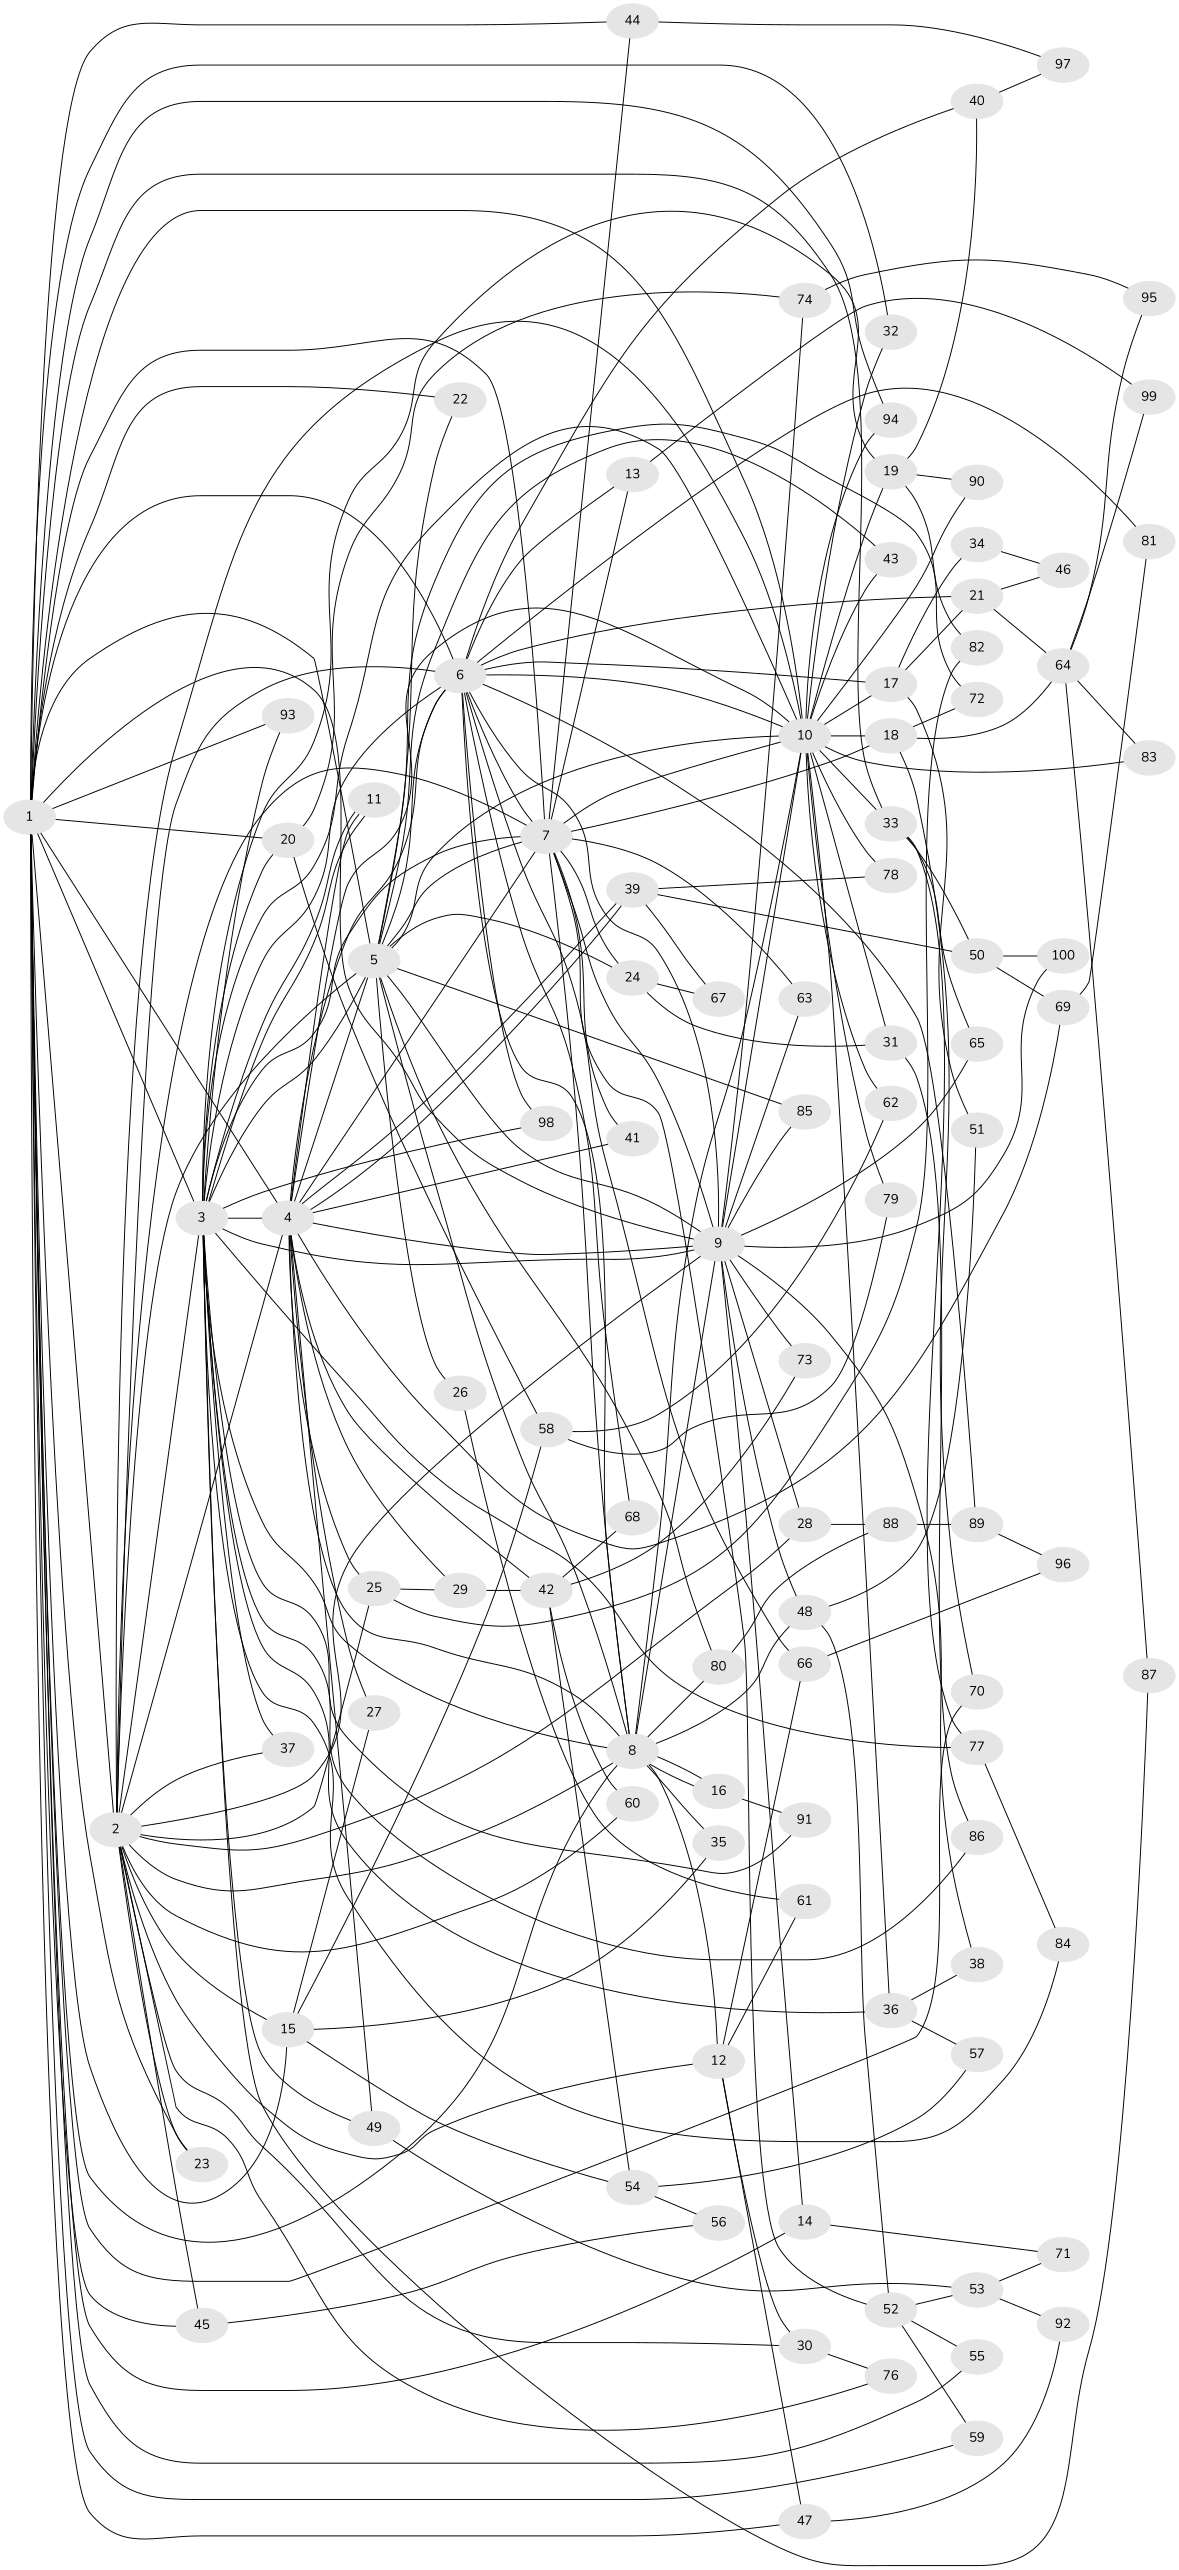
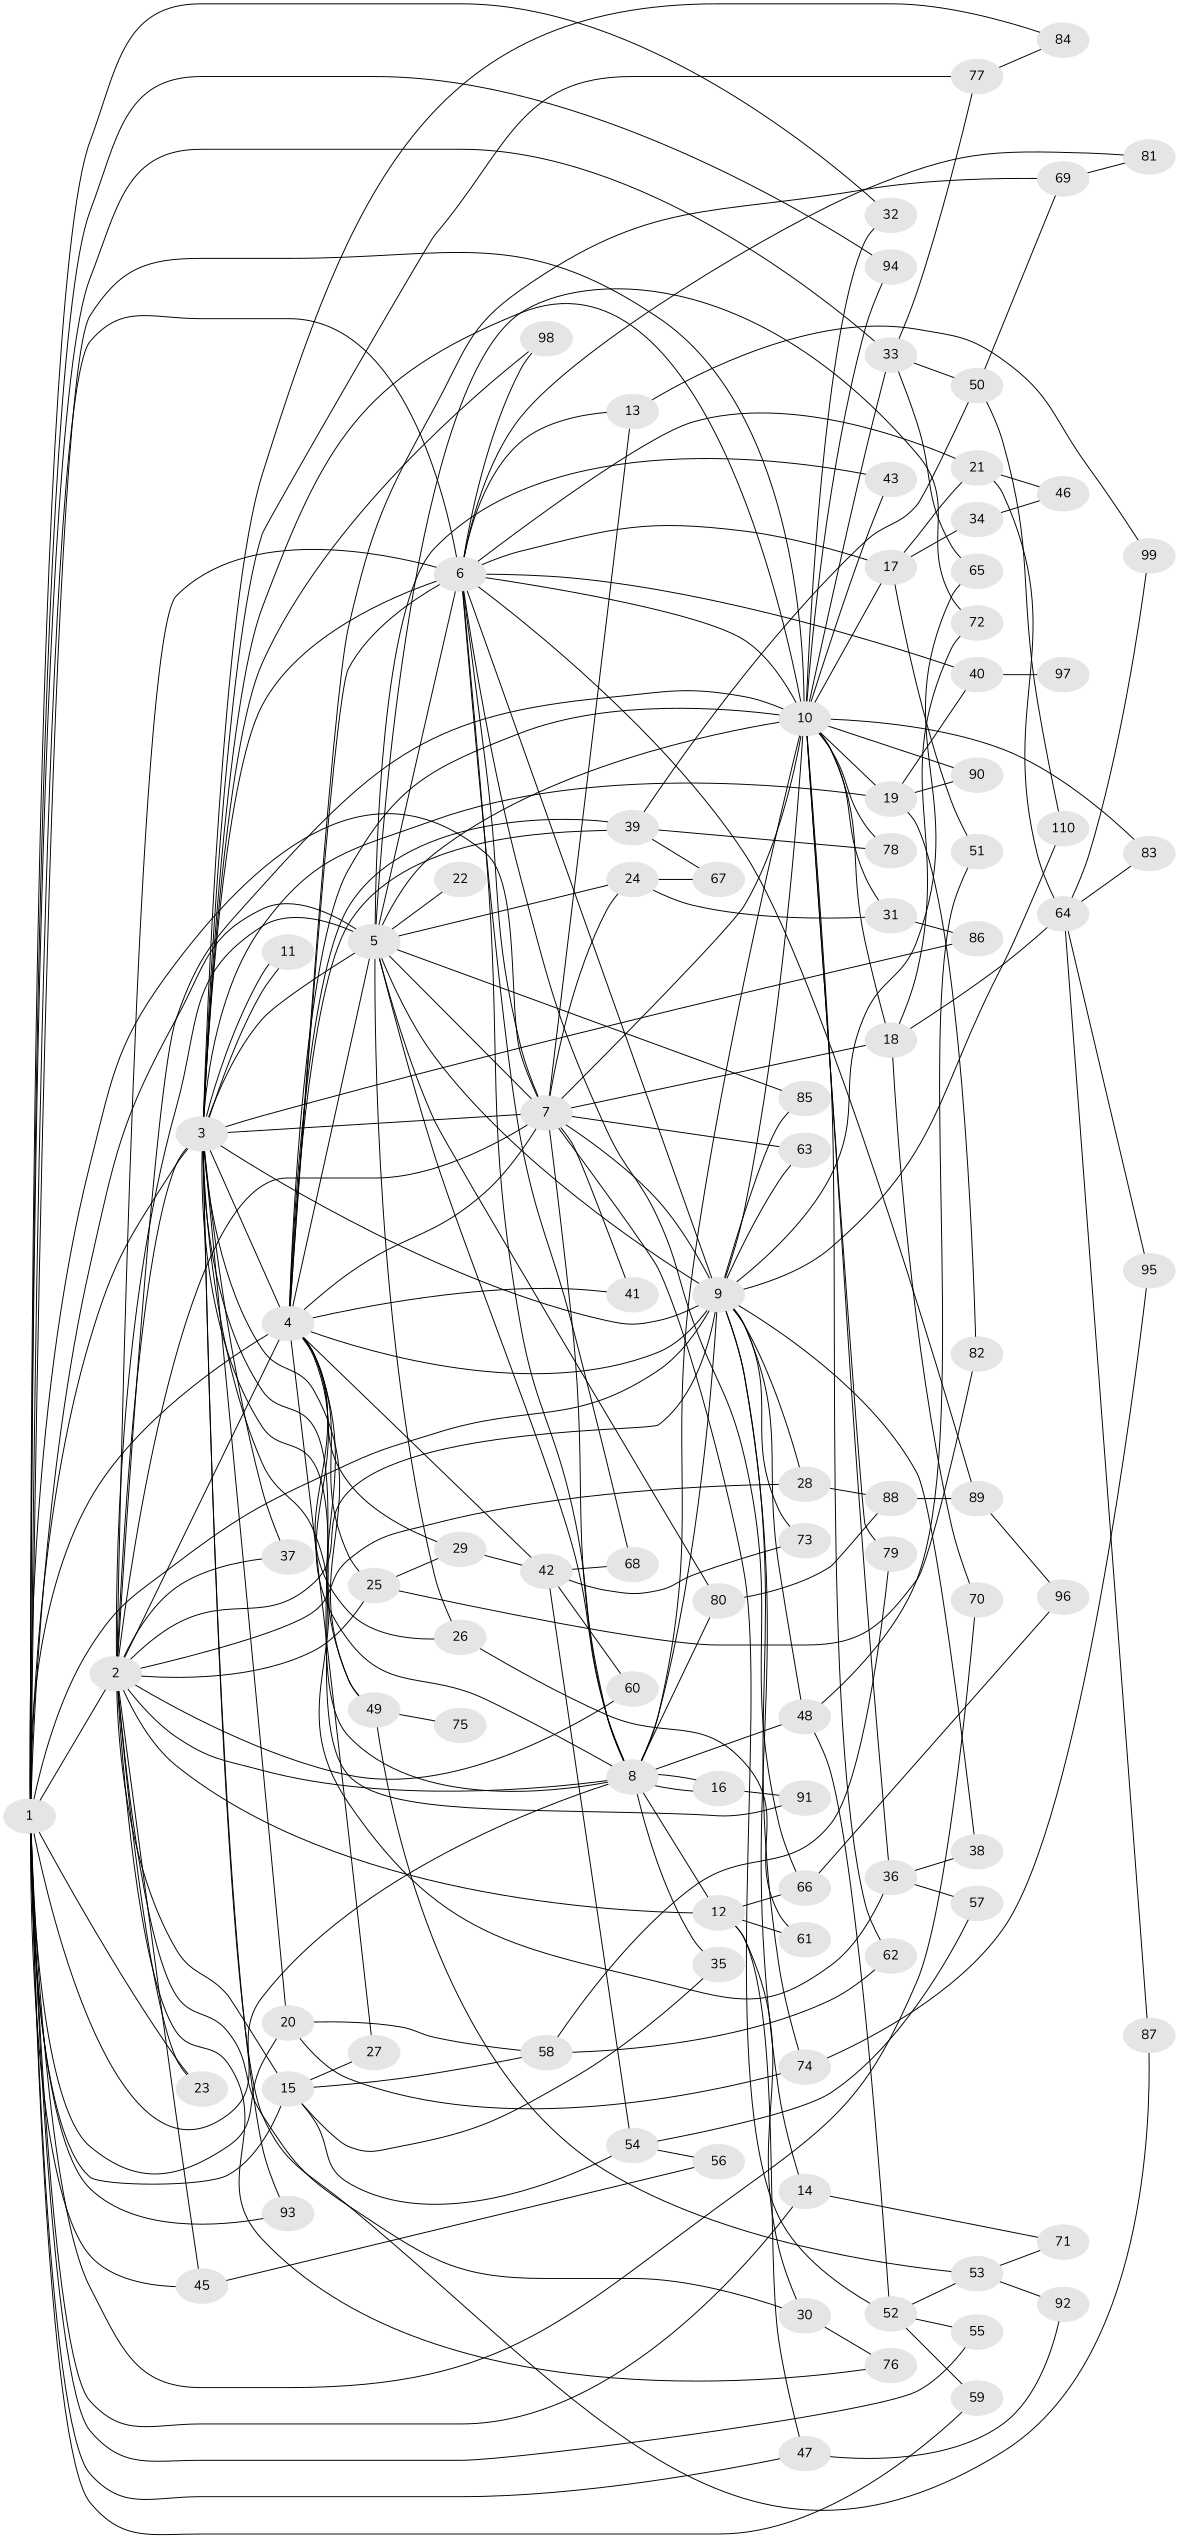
(633, 21) -> none
(116, 457) -> none
(1063, 956) -> (1063, 829)
(320, 986) -> (341, 1602)
none -> (460, 1725)
